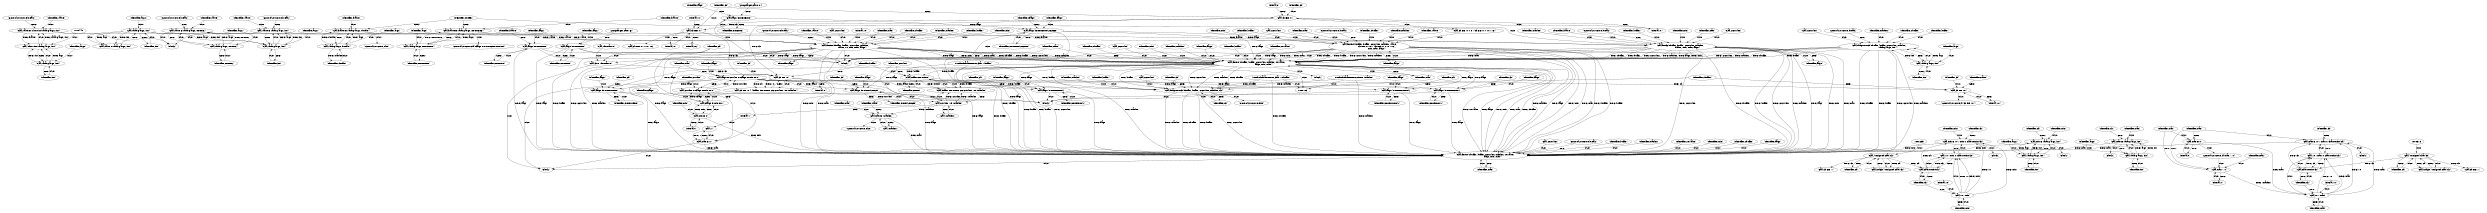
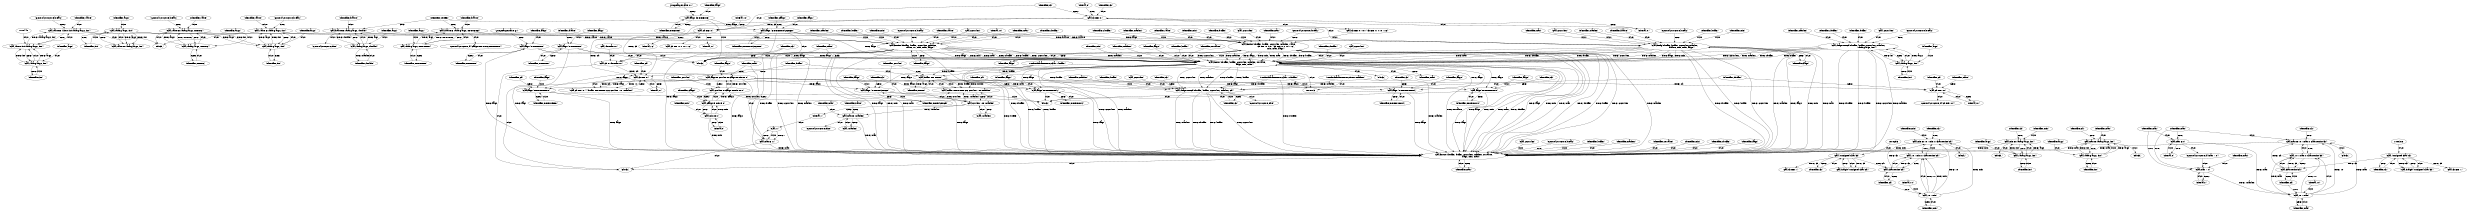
(29, 37) -> (63, 37)
(681, 39) -> none
(912, 84) -> (922, 84)
(1015, 84) -> (1019, 84)
